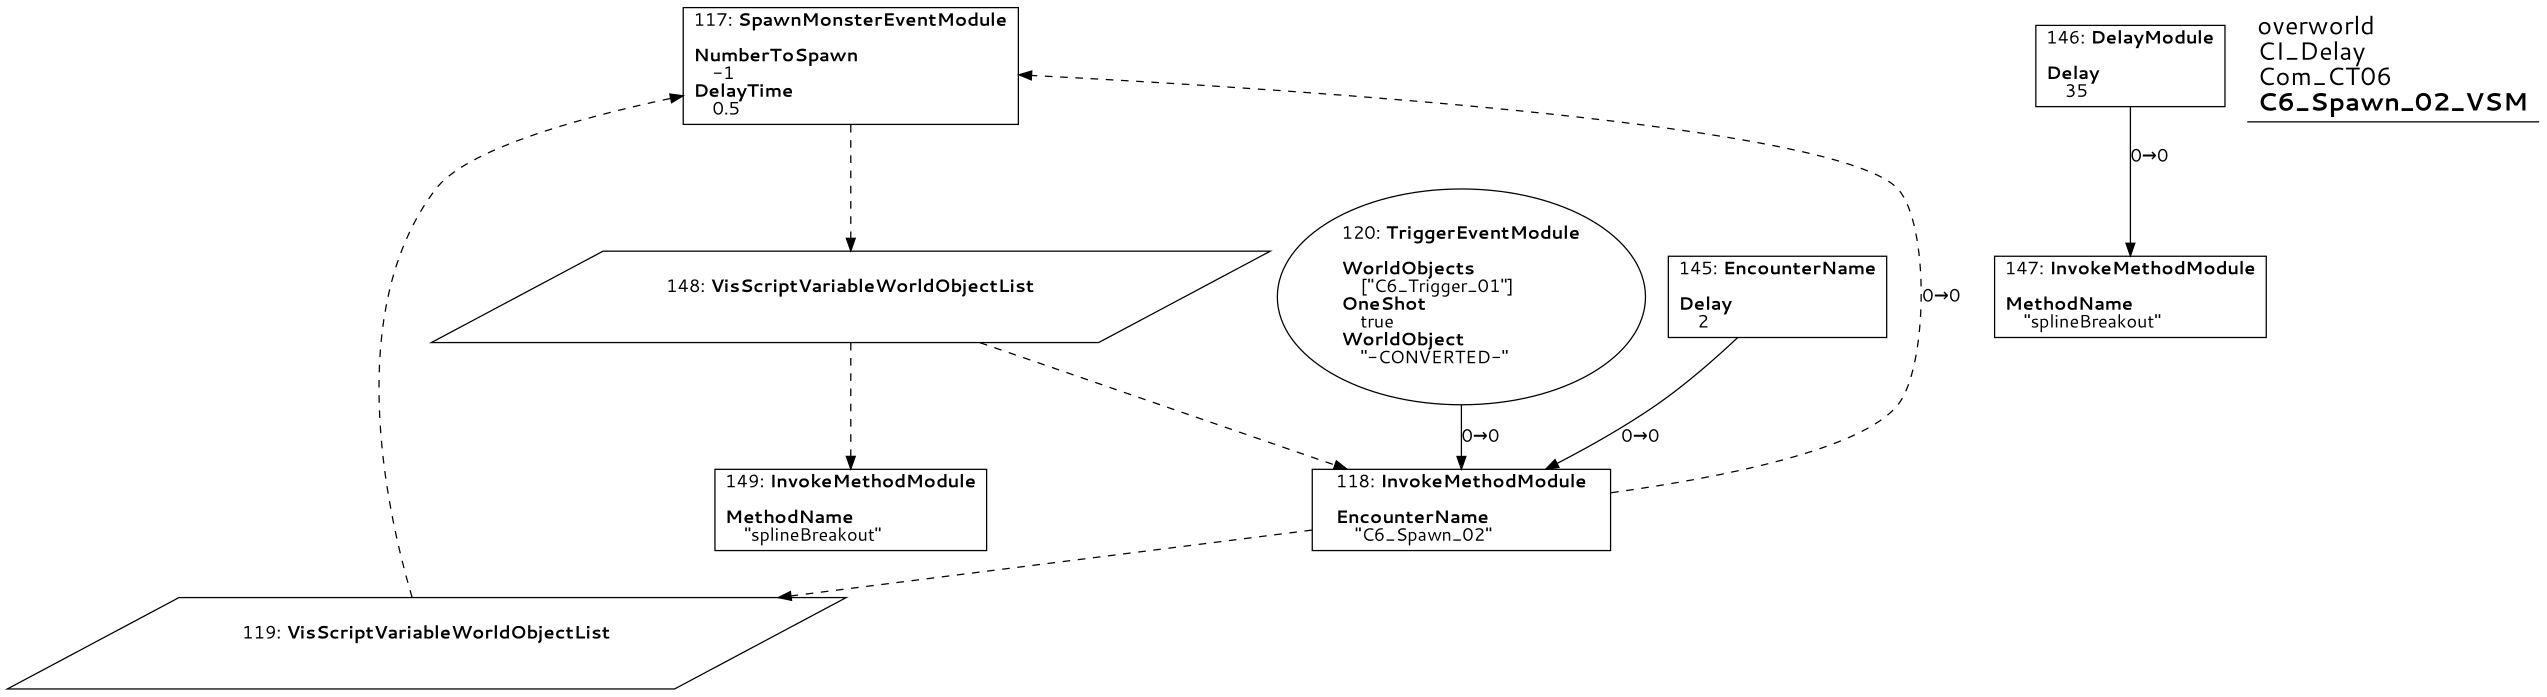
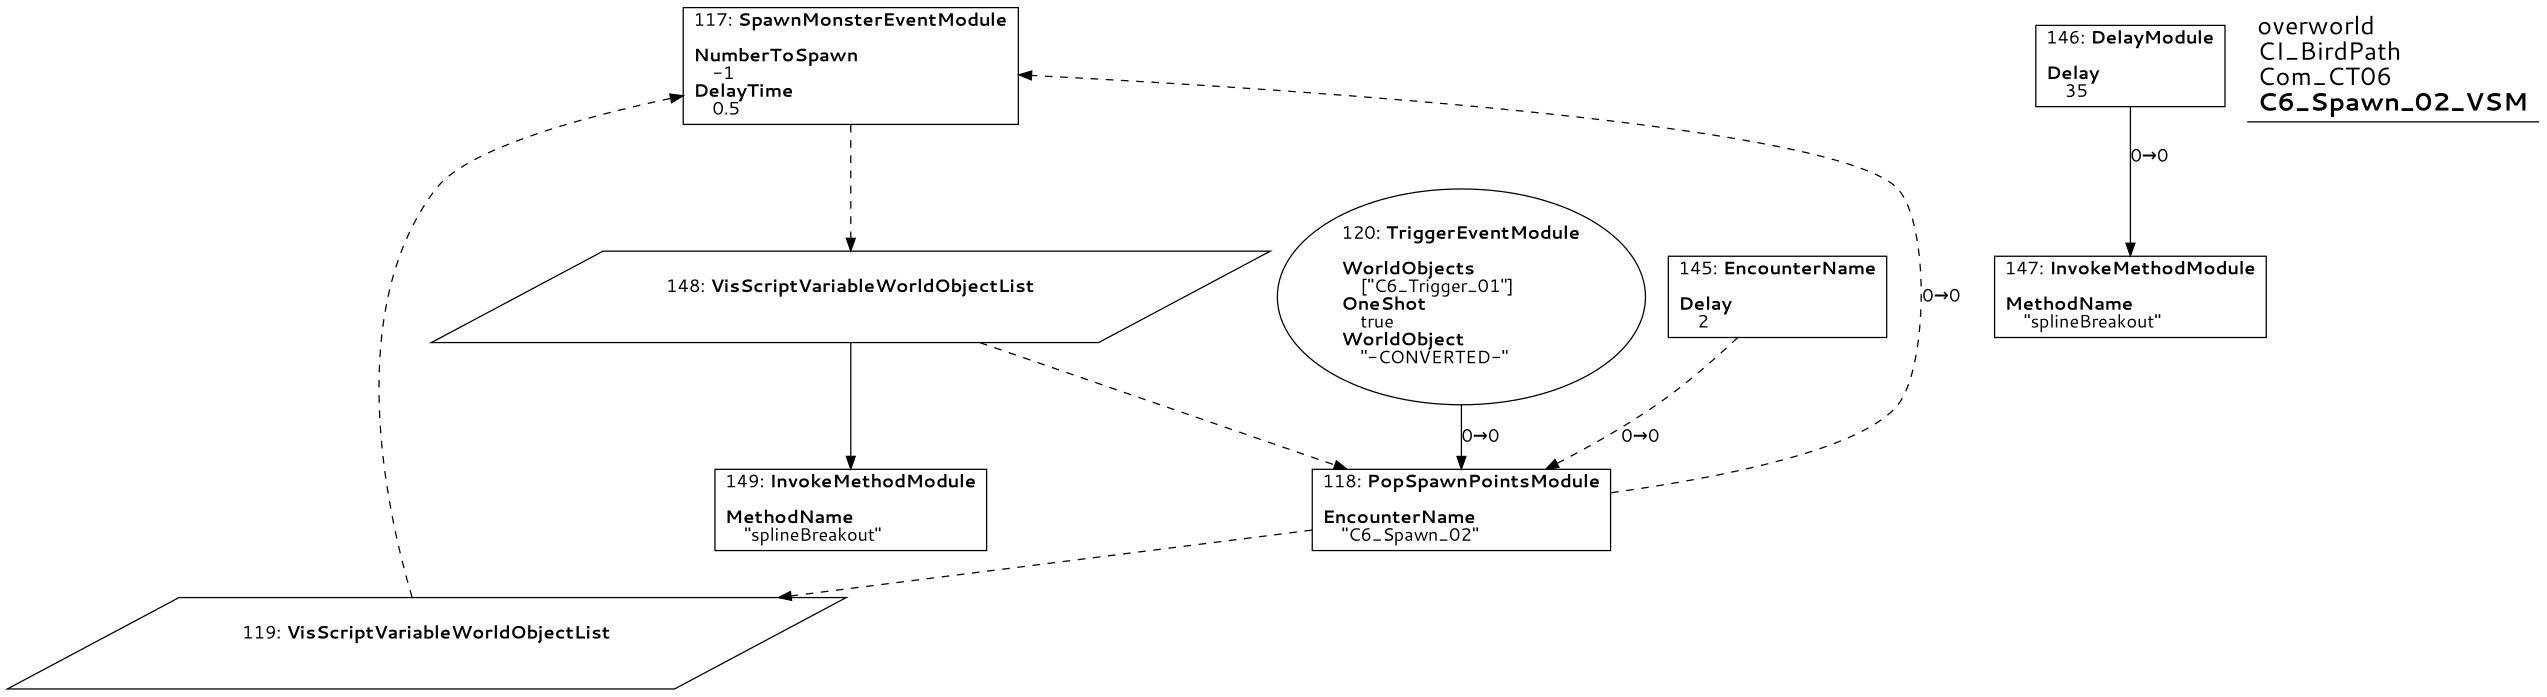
(2312, 52) -> (2330, 52)
(851, 400) -> (851, 400)
(1652, 408) -> (1652, 408)
(1484, 482) -> (1484, 482)
